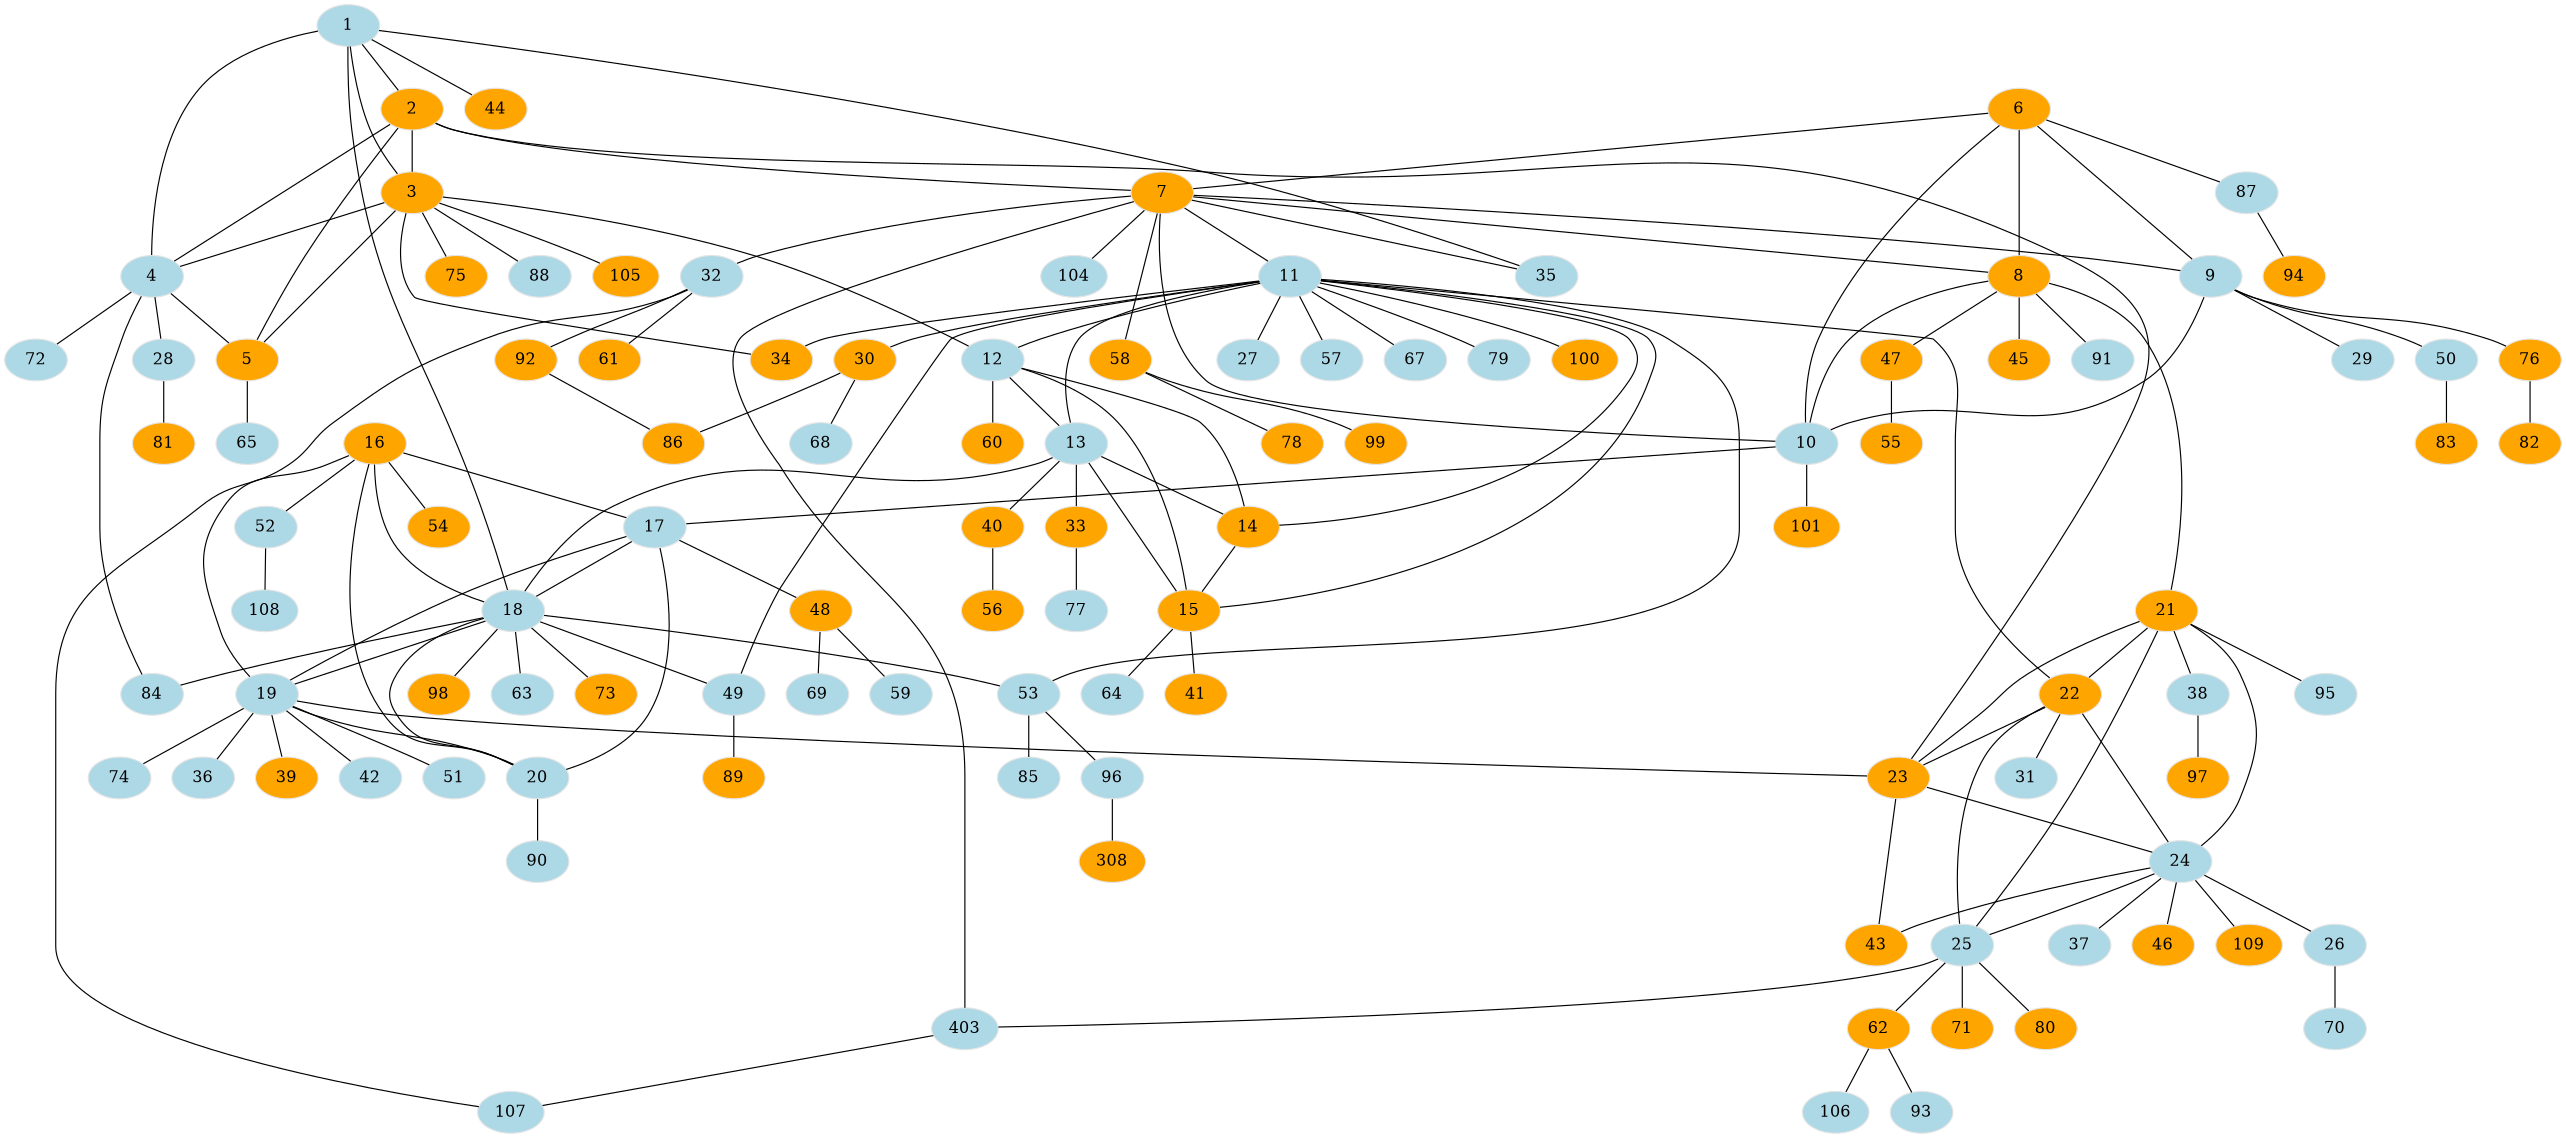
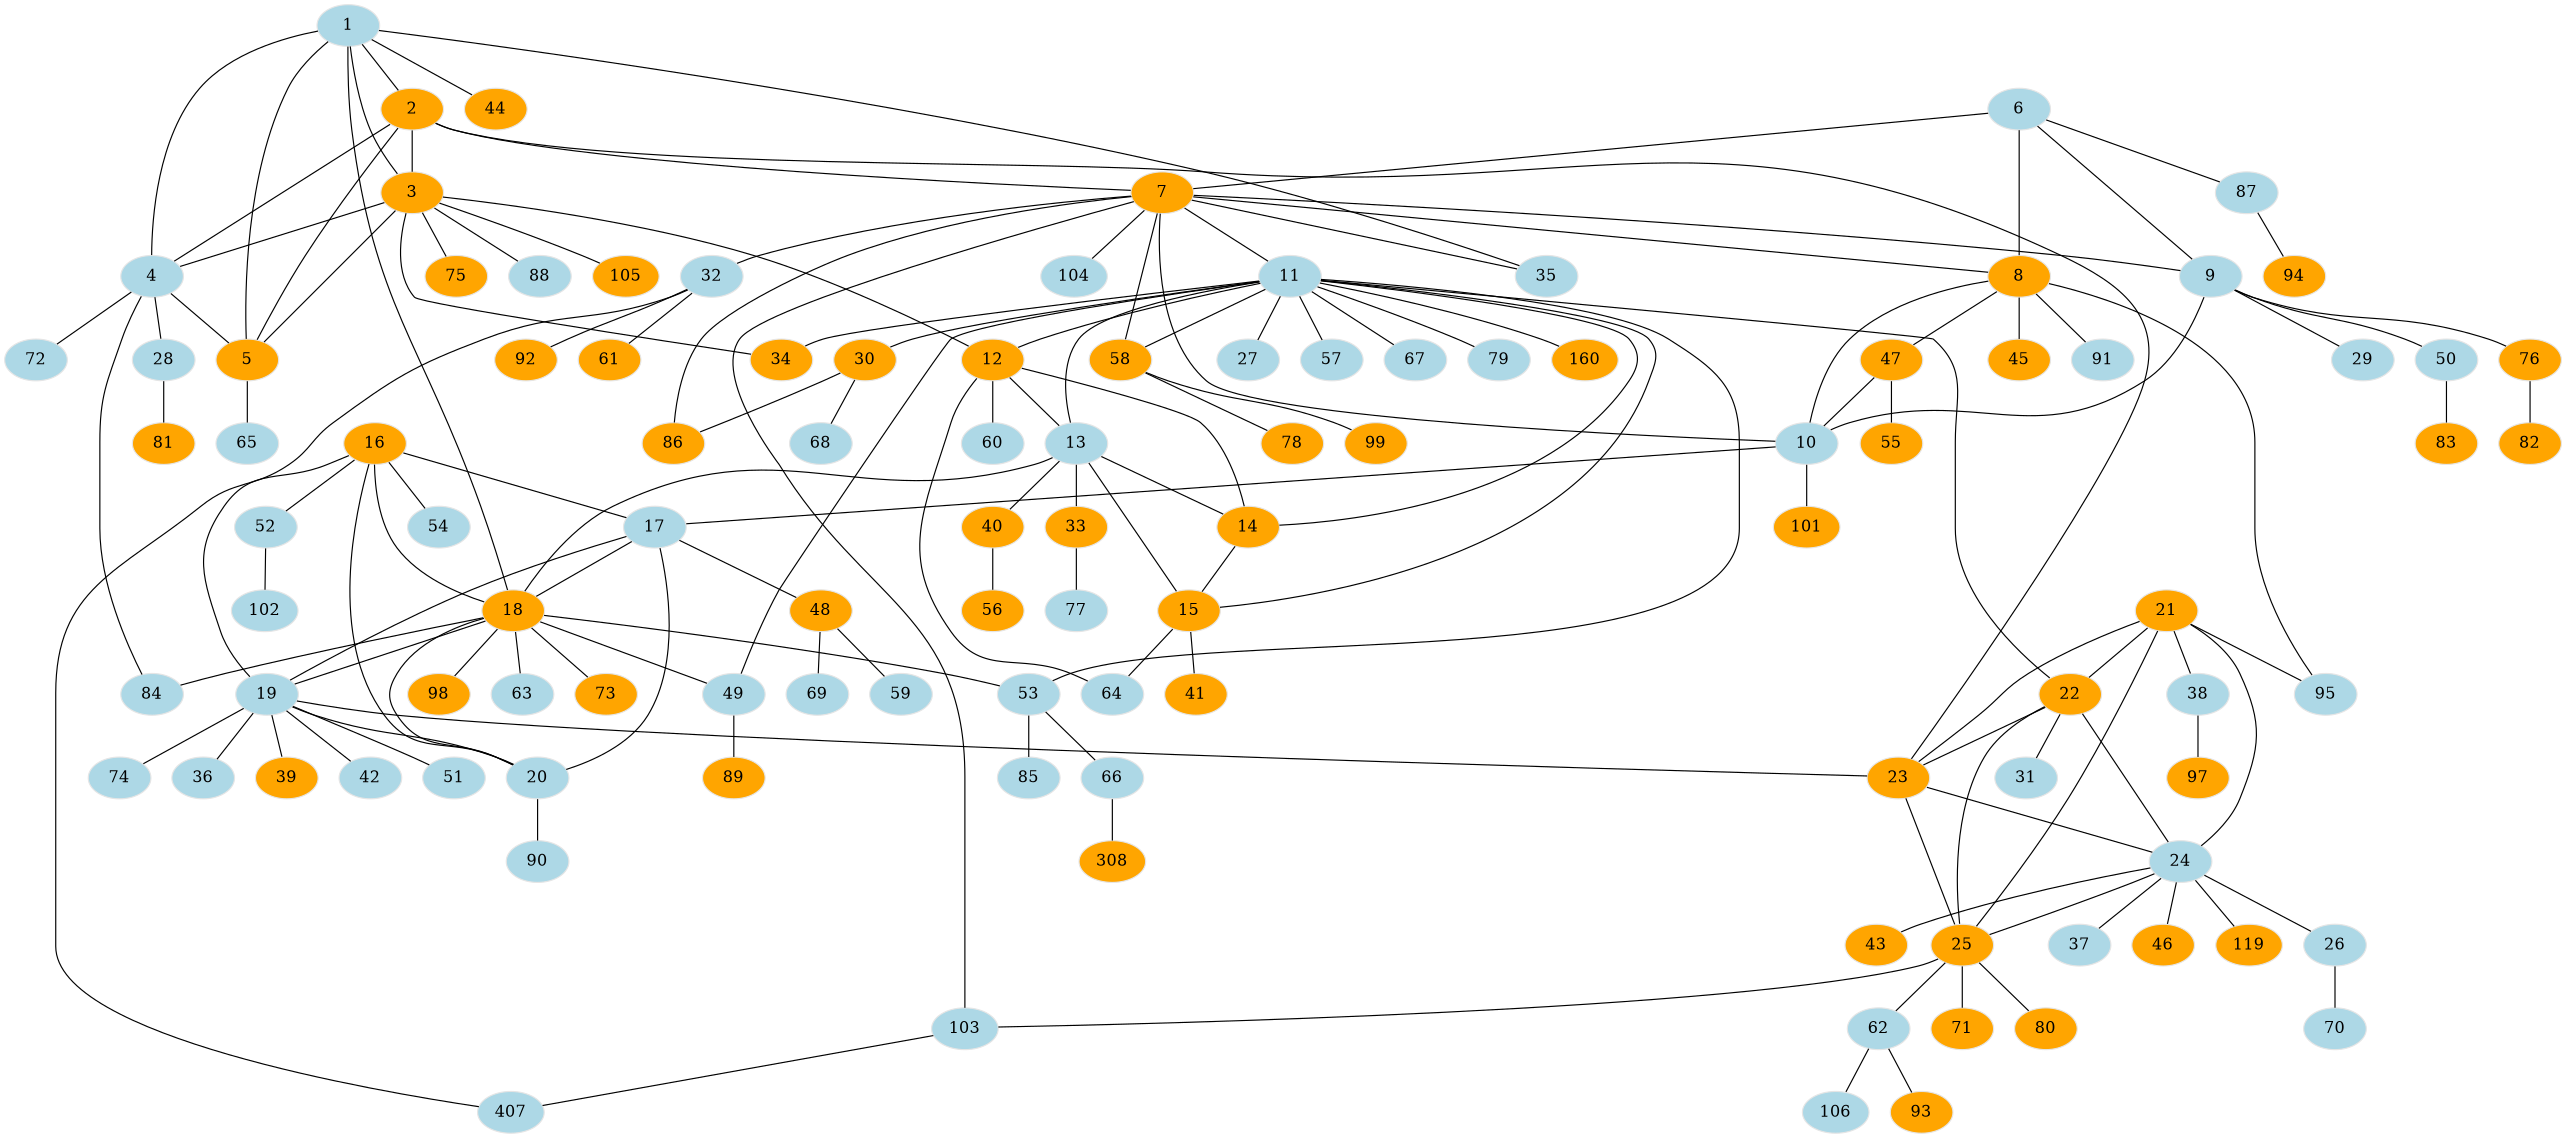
(2019, 109) -> (2019, 109)
none -> (258, 180)
(1876, 248) -> (1849, 402)
none -> (1205, 318)
(993, 360) -> (993, 360)
(1585, 360) -> (1585, 360)
(600, 402) -> (863, 250)
(2173, 406) -> (2252, 426)
(993, 444) -> (993, 444)
(1139, 451) -> (924, 577)
(439, 527) -> (439, 527)
(265, 611) -> (265, 611)
(513, 611) -> (513, 611)
(1112, 778) -> (1112, 778)
(1887, 862) -> (1930, 861)
(1962, 945) -> (1962, 945)
(2249, 945) -> (2249, 945)
(965, 1029) -> (965, 1029)
(1879, 1029) -> (1879, 1029)
(511, 1112) -> (511, 1112)
(1922, 1112) -> (1922, 1112)
